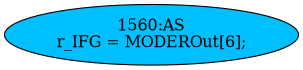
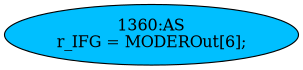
(152, 35) -> (152, 35)
